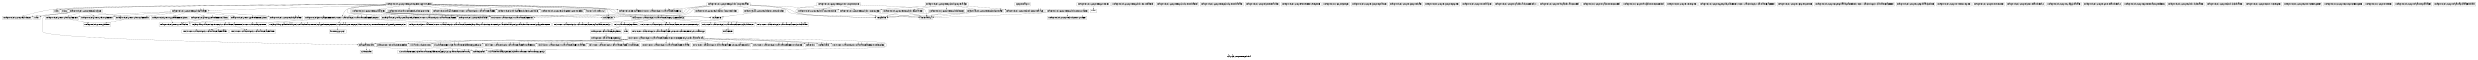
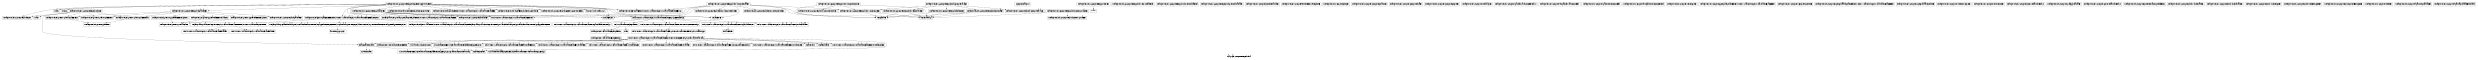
(738, 15) -> (736, 15)
